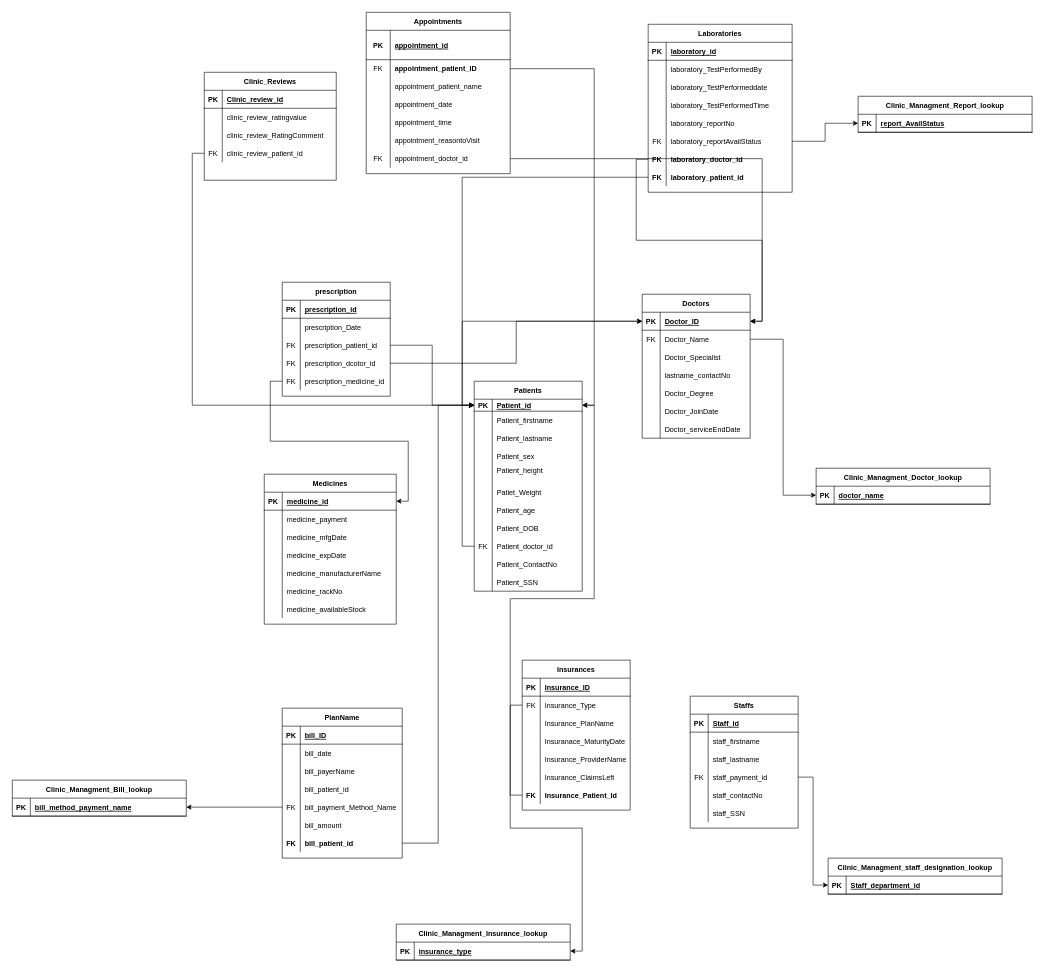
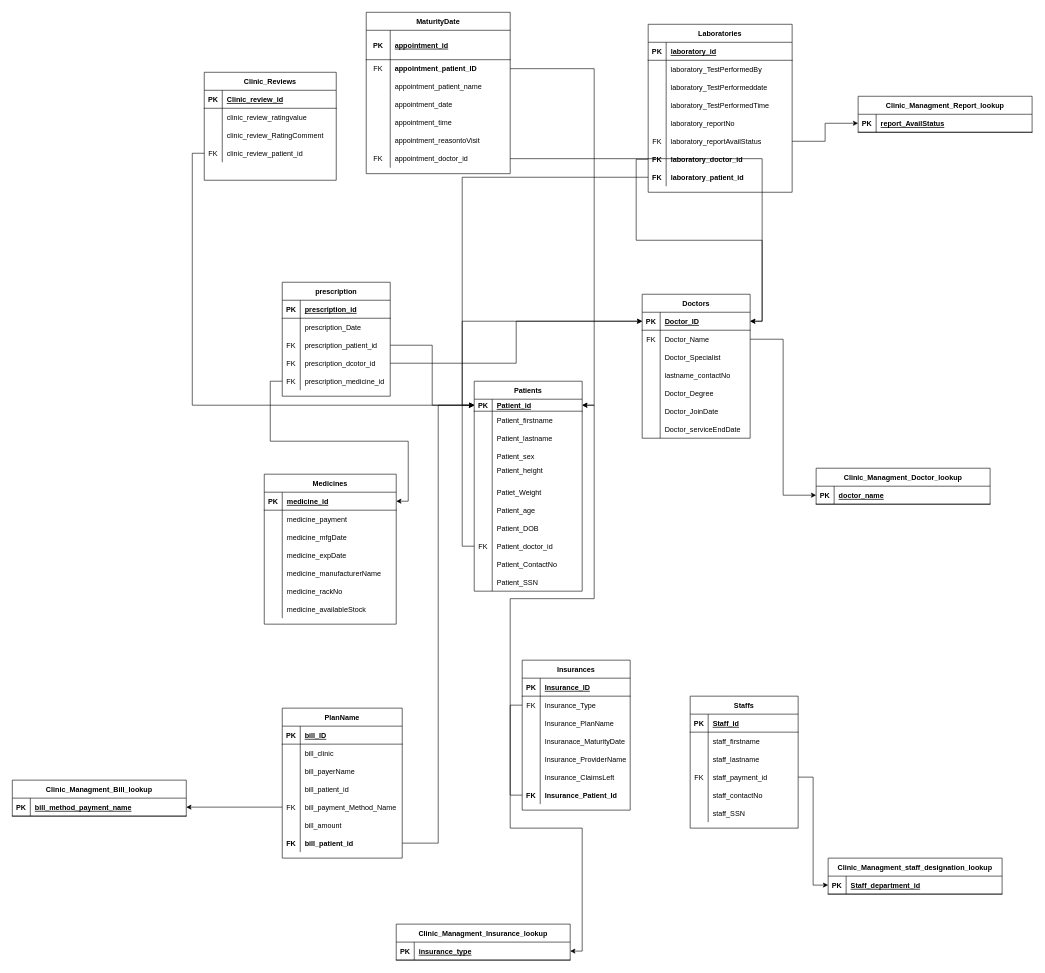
(438, 22) -> (438, 22)
(320, 754) -> (321, 754)
